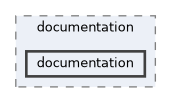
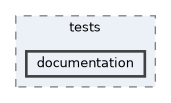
(86, 28) -> (86, 28)
